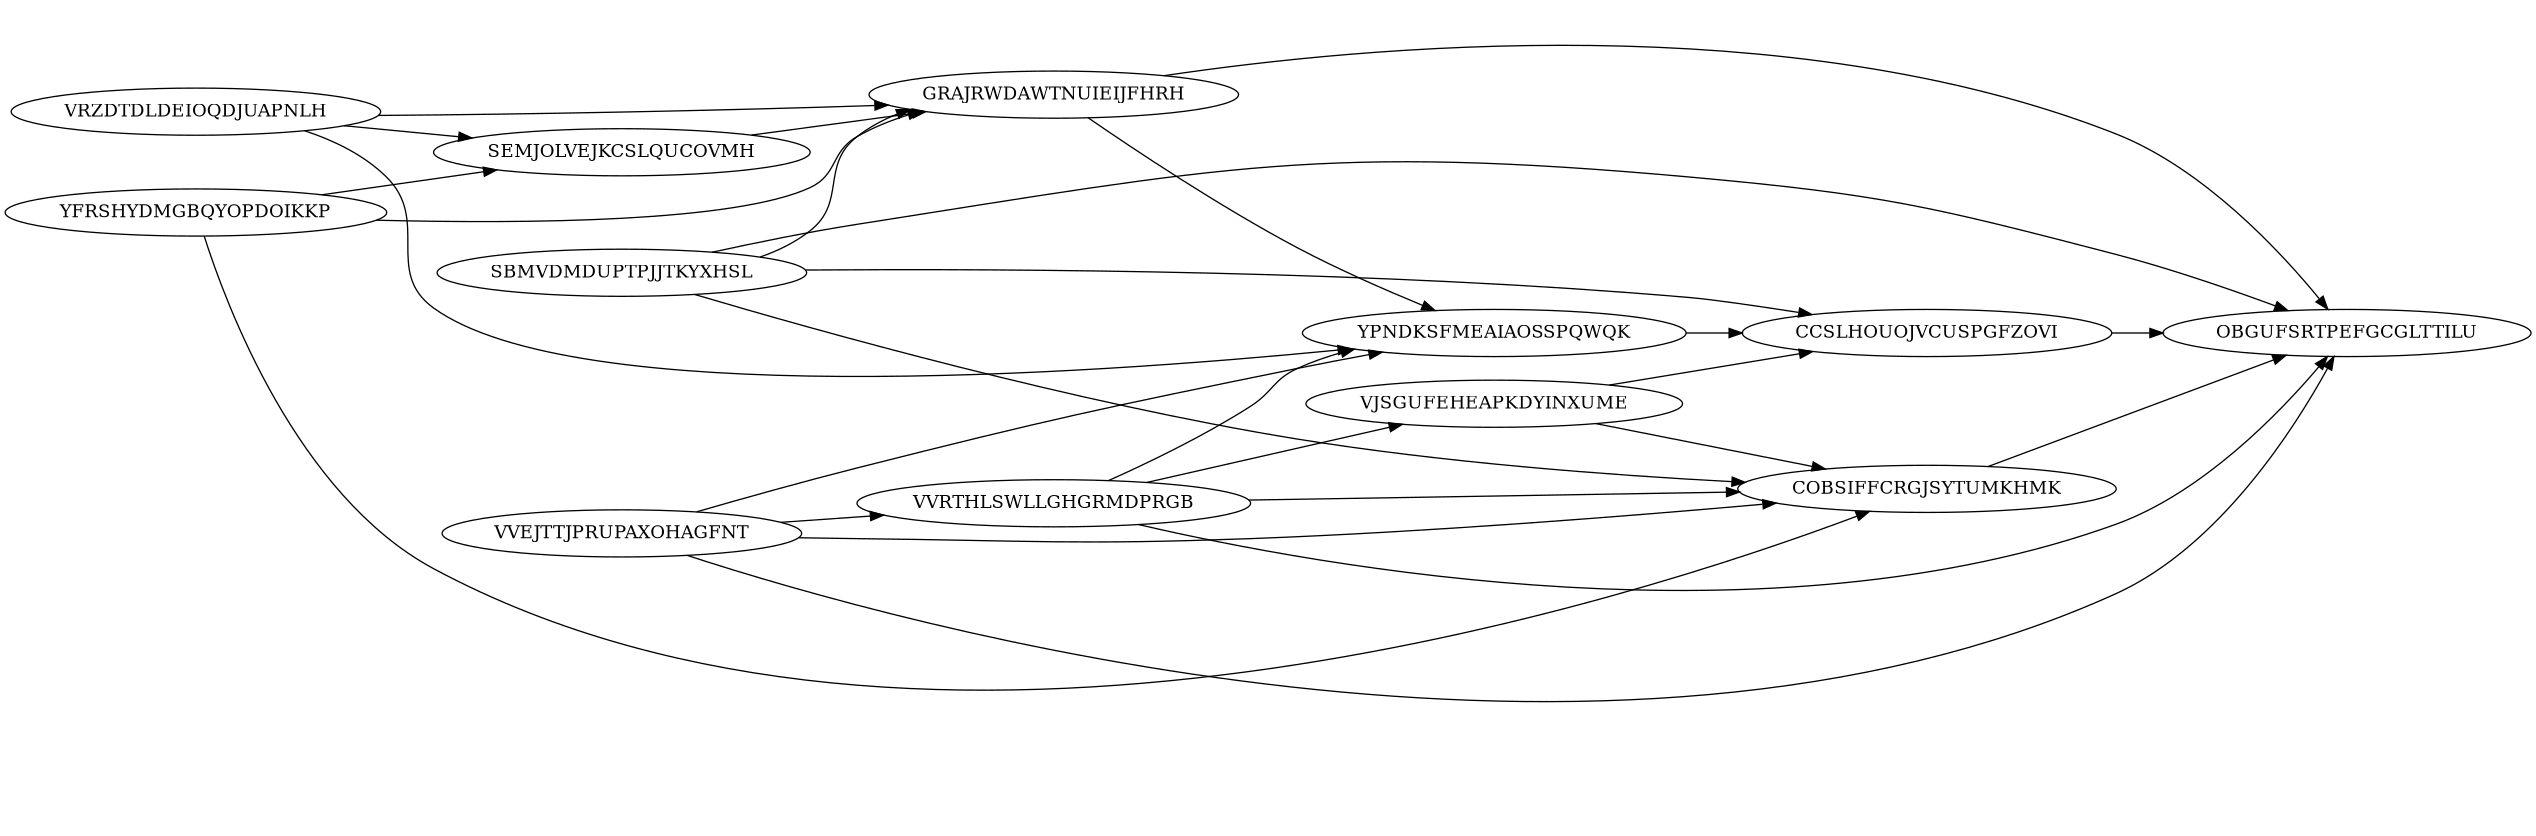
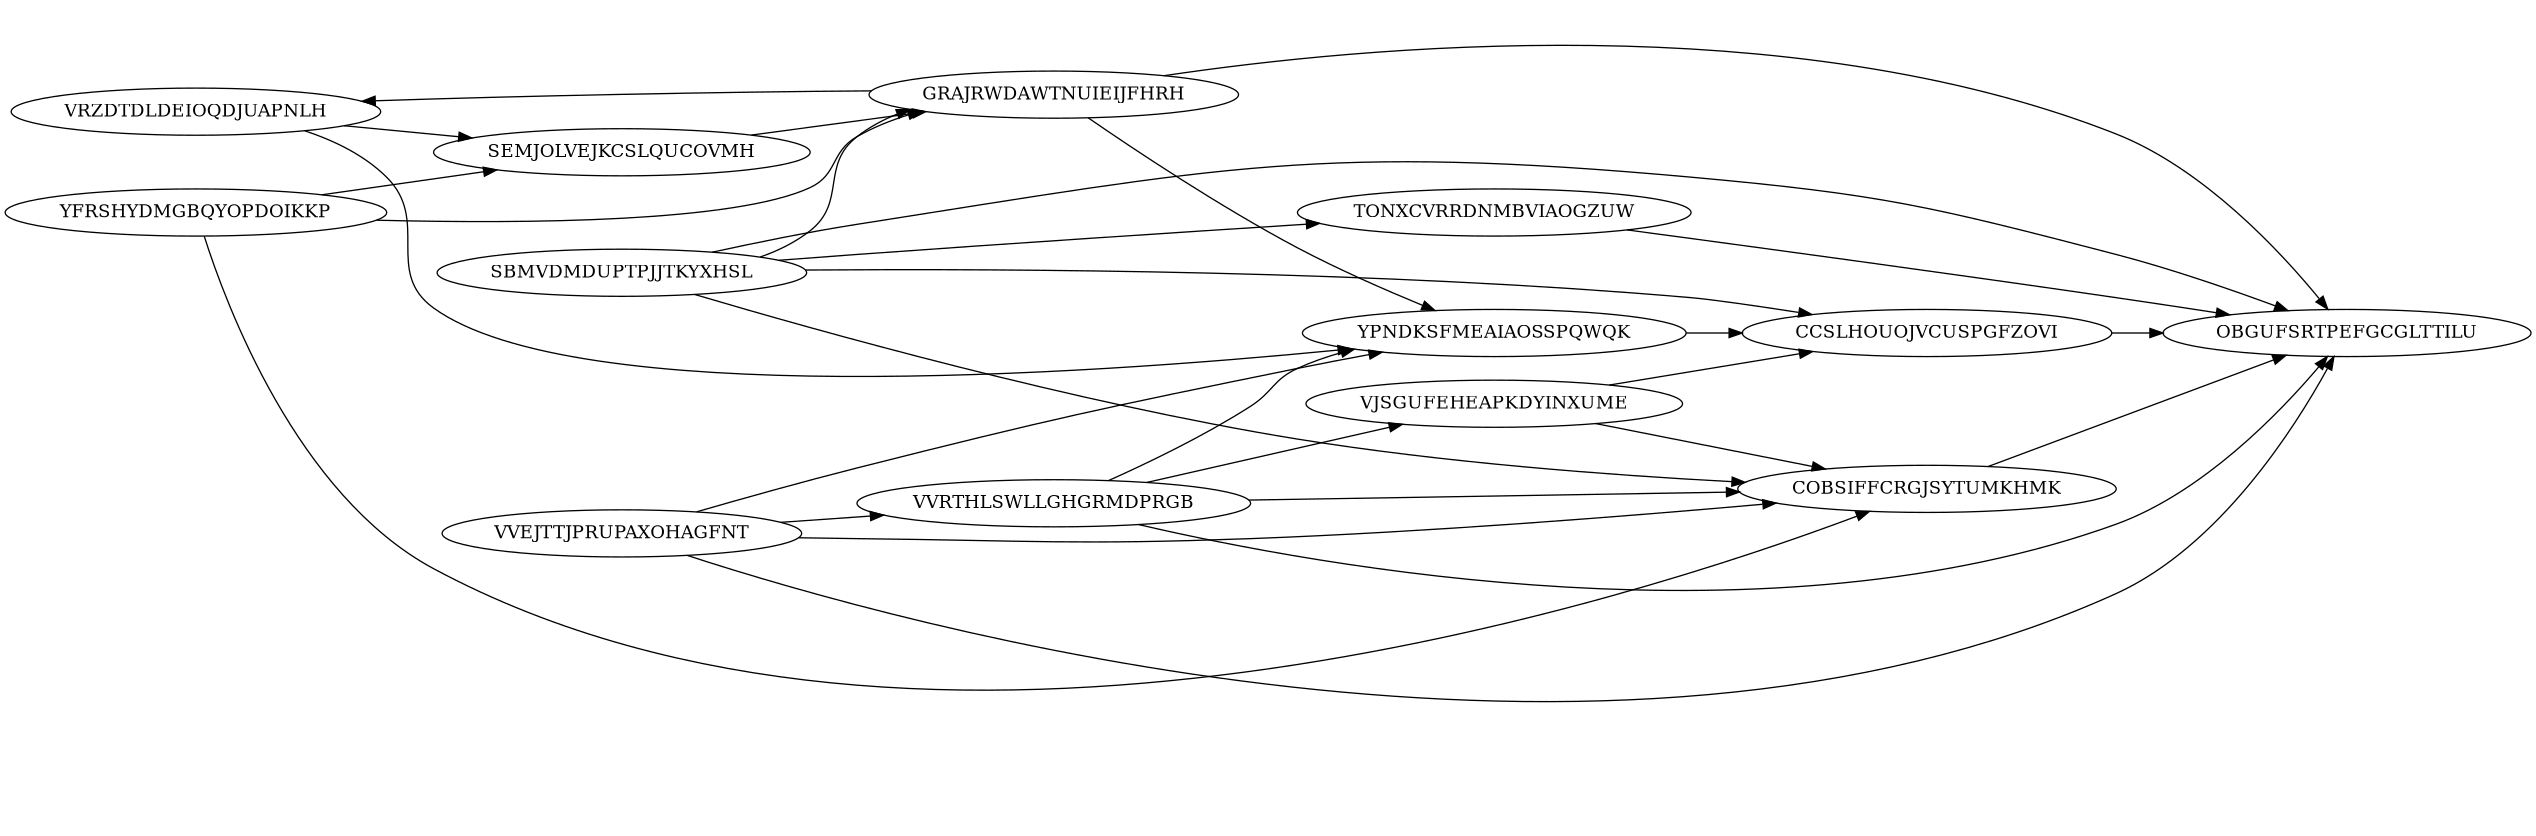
(627, 112) -> (623, 94)
none -> (1494, 213)
